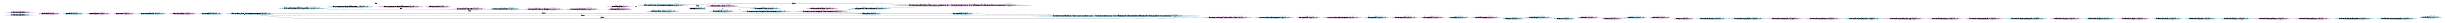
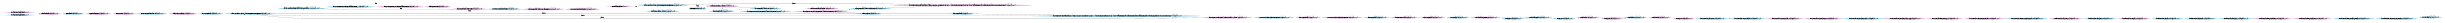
(620, 9) -> none
